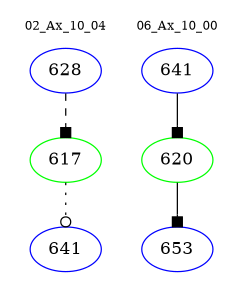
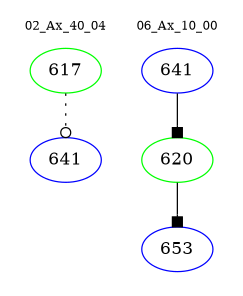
(66, 27) -> (66, 27)
(66, 71) -> none
